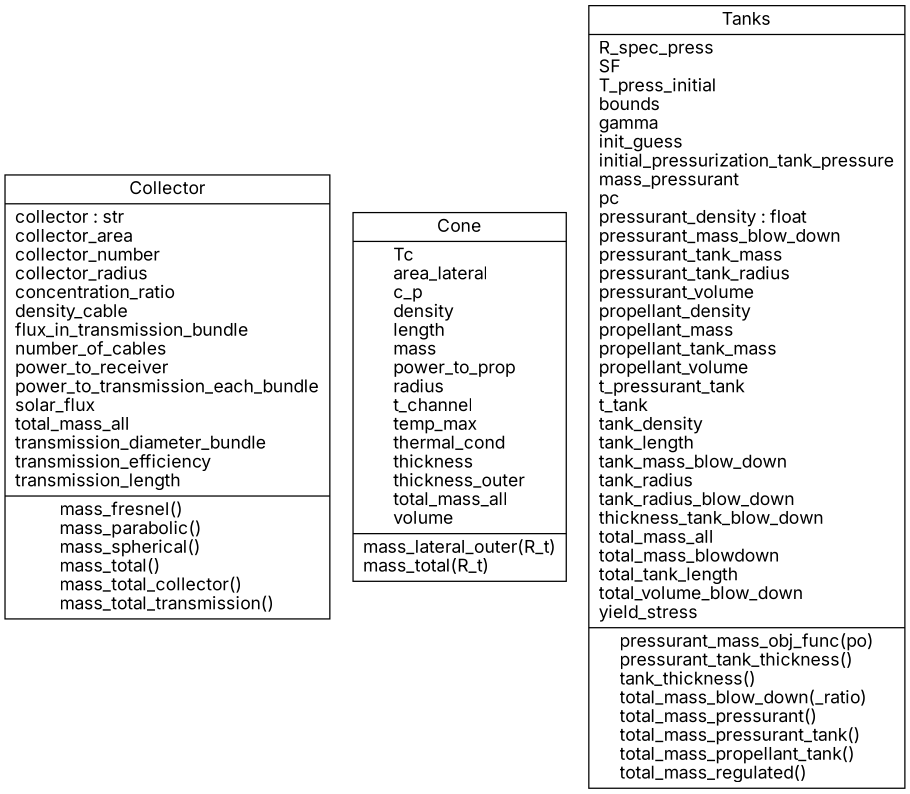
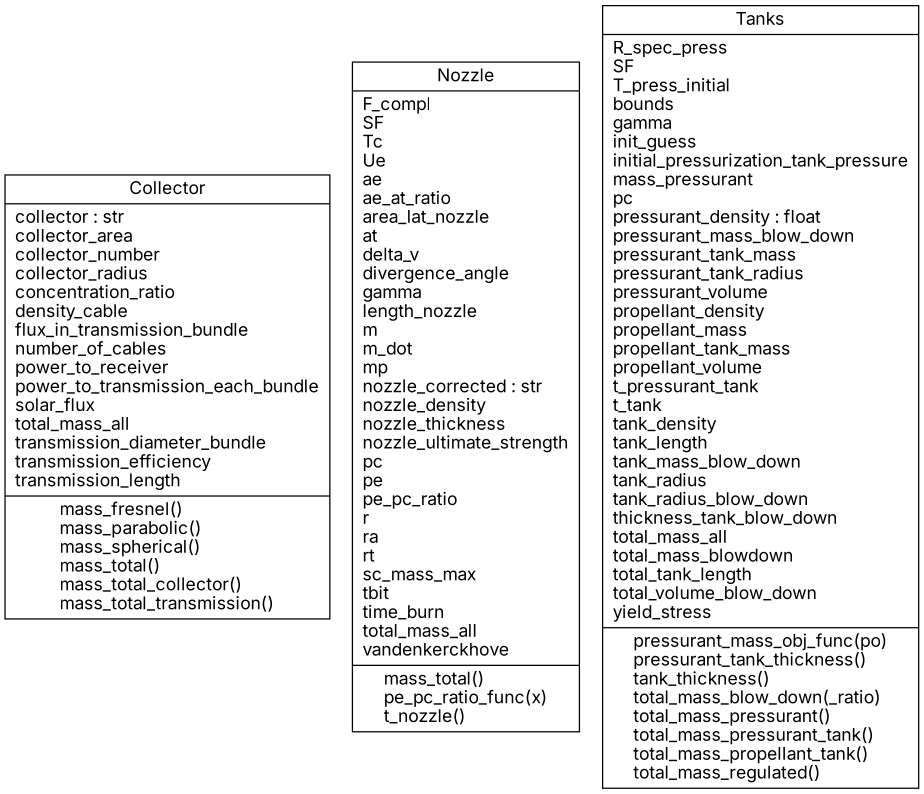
(460, 397) -> none
none -> (466, 397)
